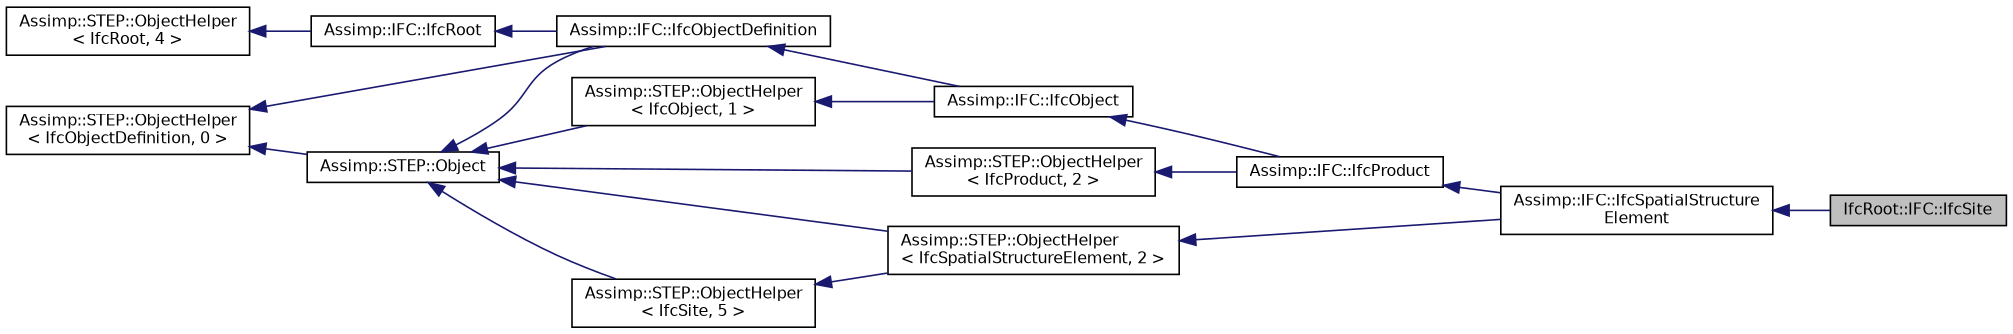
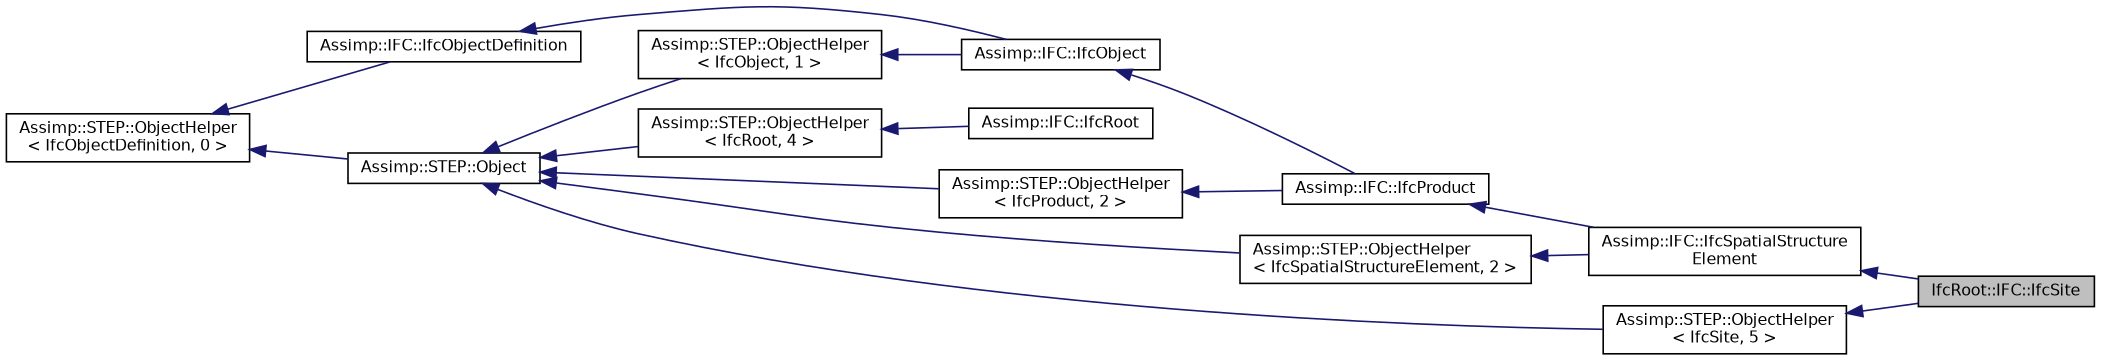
(534, 31) -> none
(524, 93) -> (597, 151)
(860, 277) -> (1890, 307)
